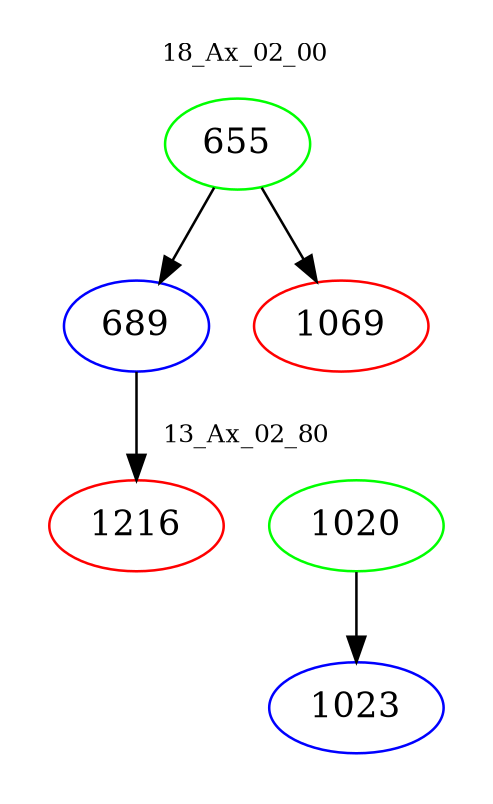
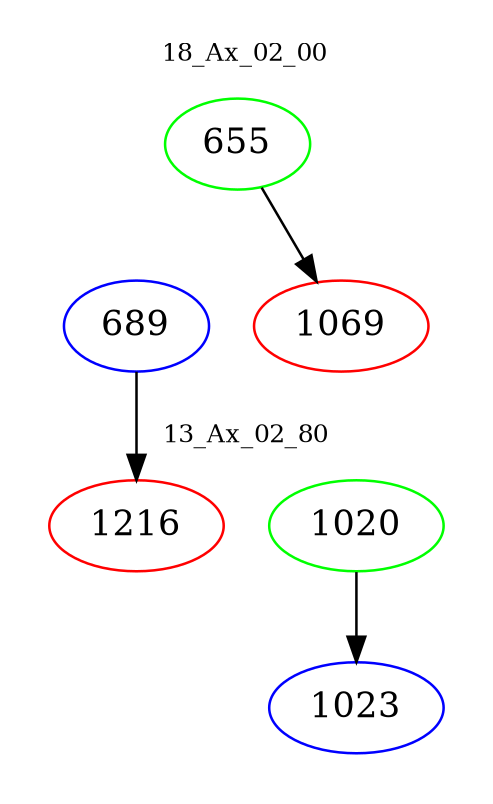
(193, 224) -> none
